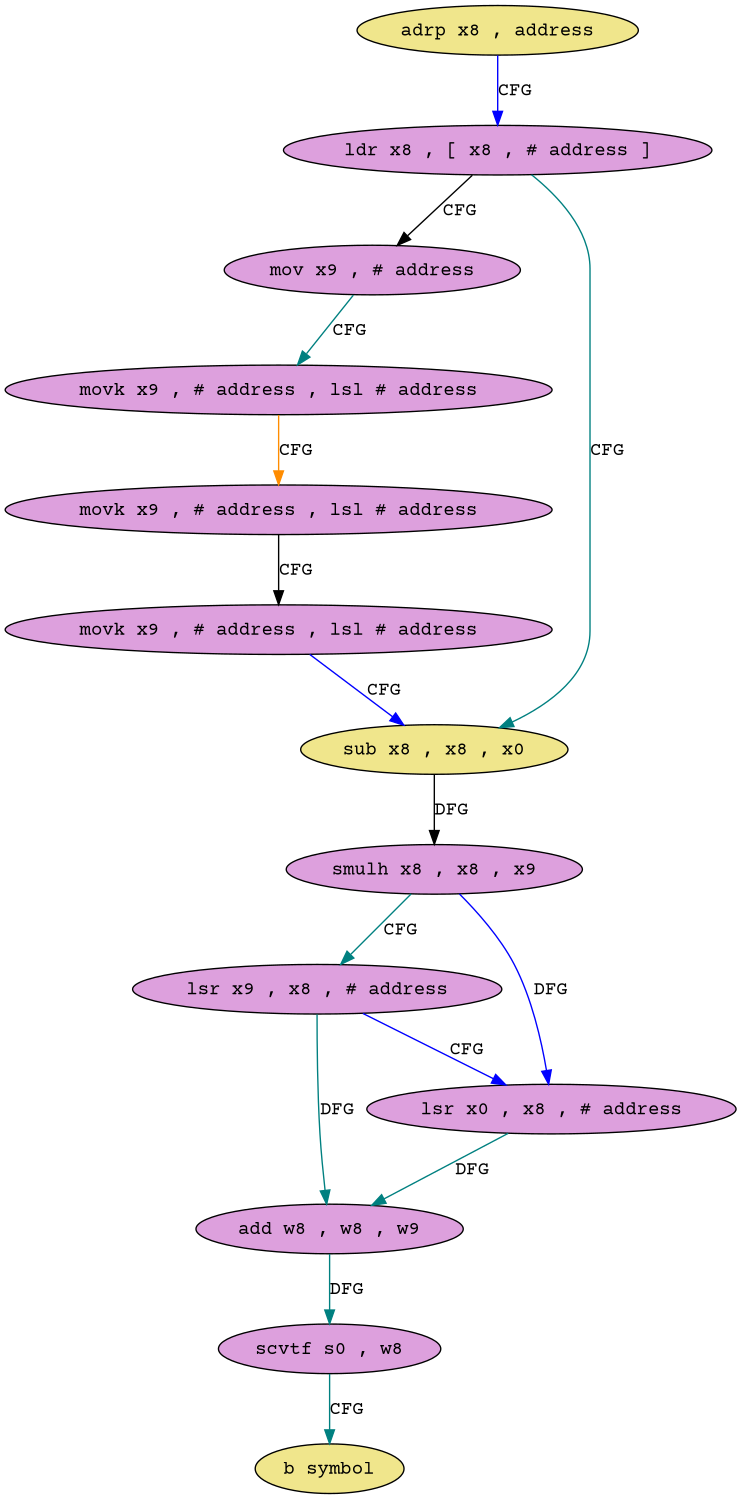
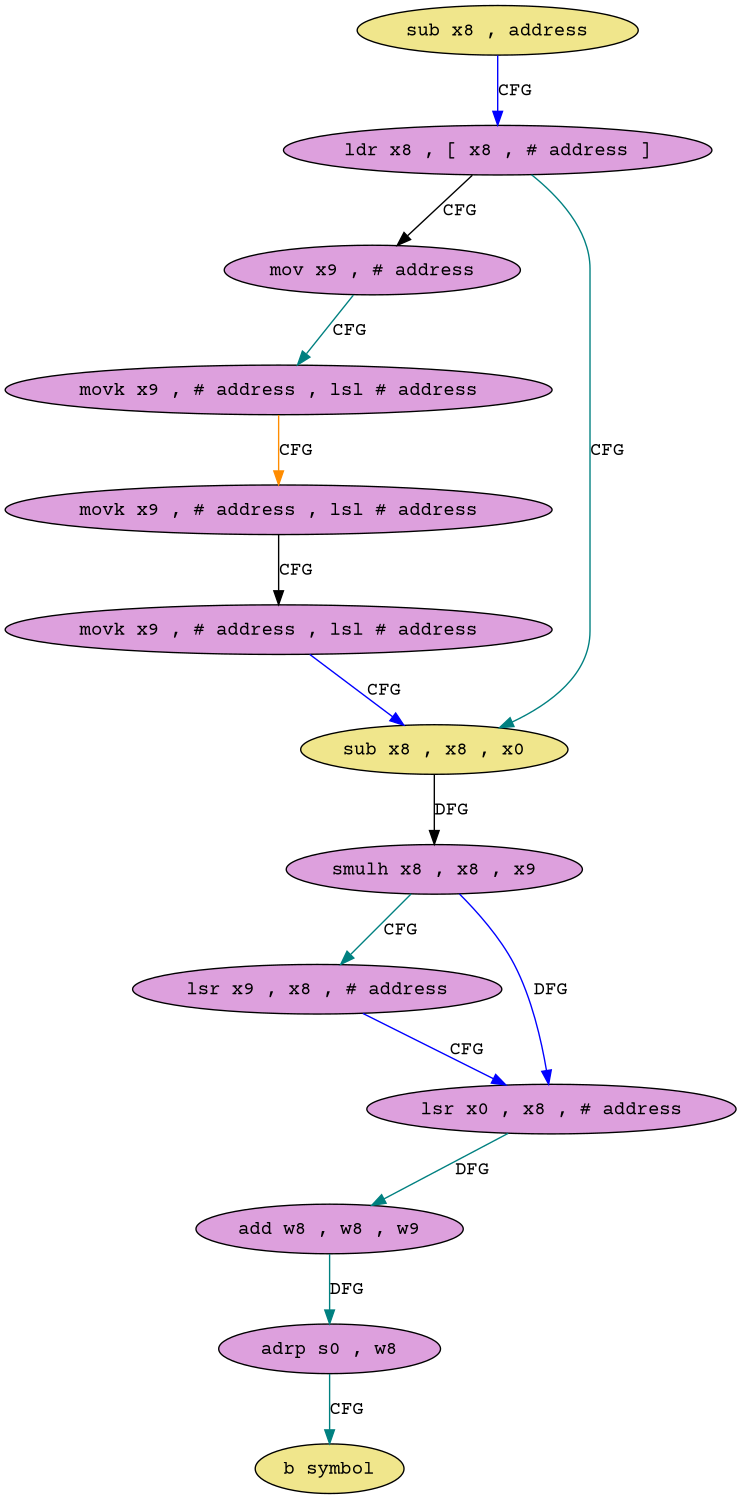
(498, 30) -> (498, 30)
(318, 1102) -> none
(330, 1349) -> (330, 1349)
